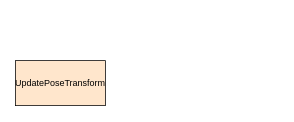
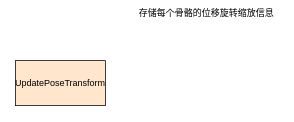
none -> (207, 60)
